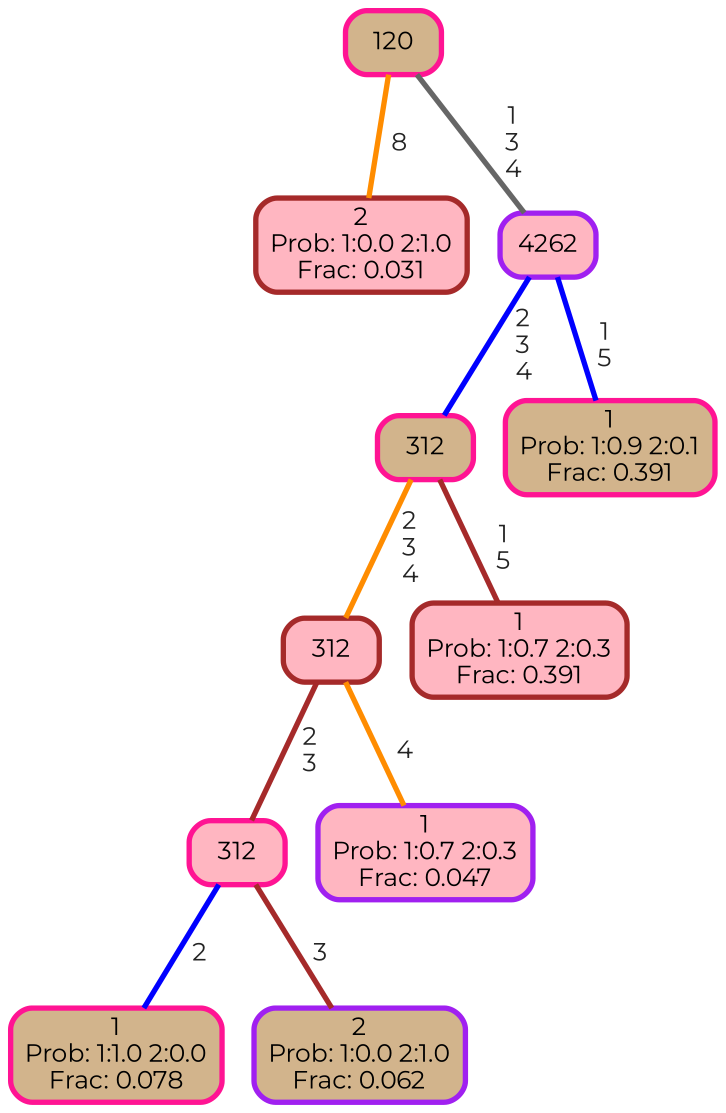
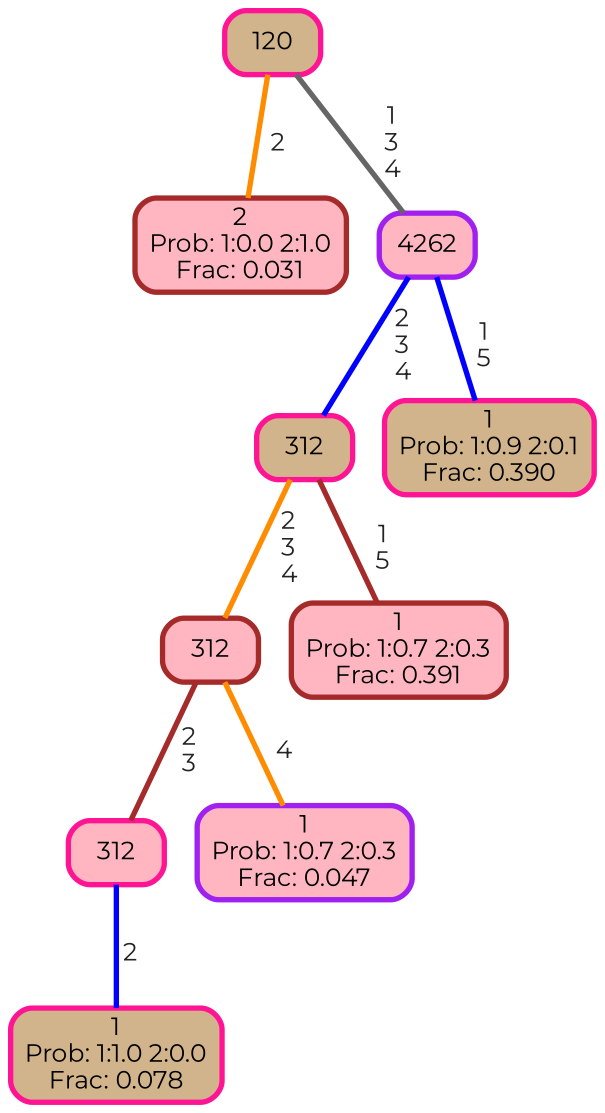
(396, 144) -> (275, 144)
(610, 448) -> (489, 448)
(360, 1055) -> none
